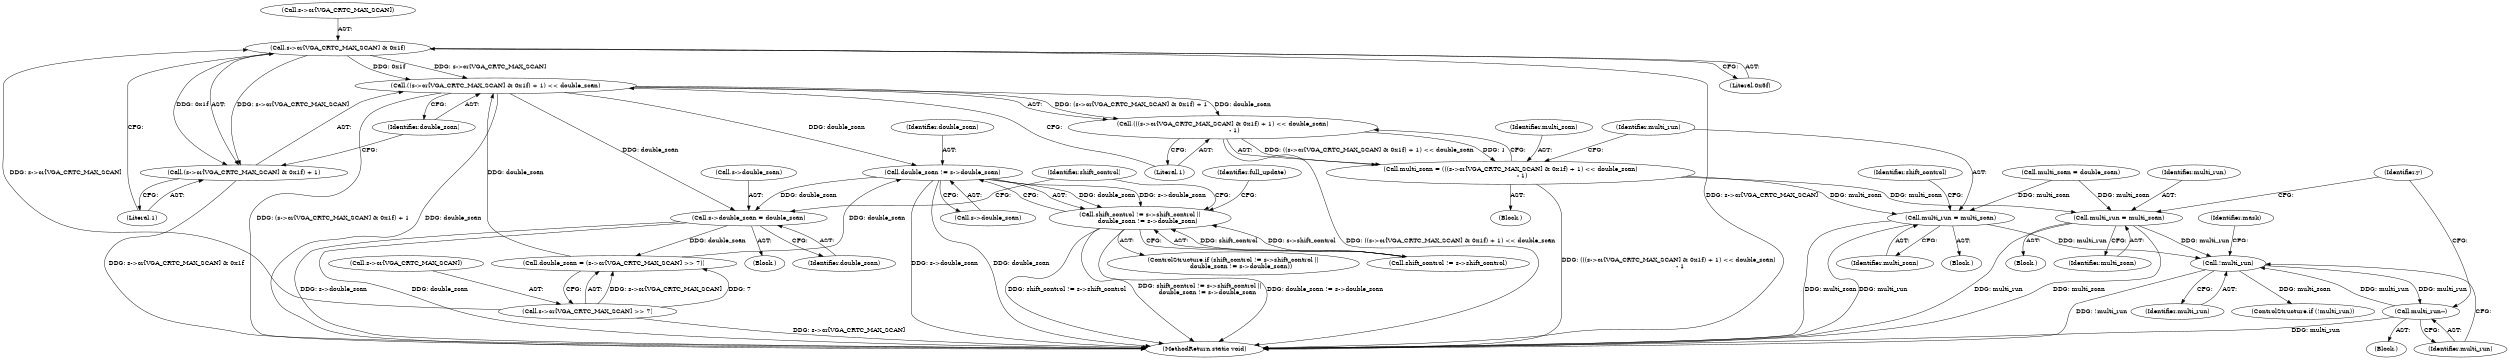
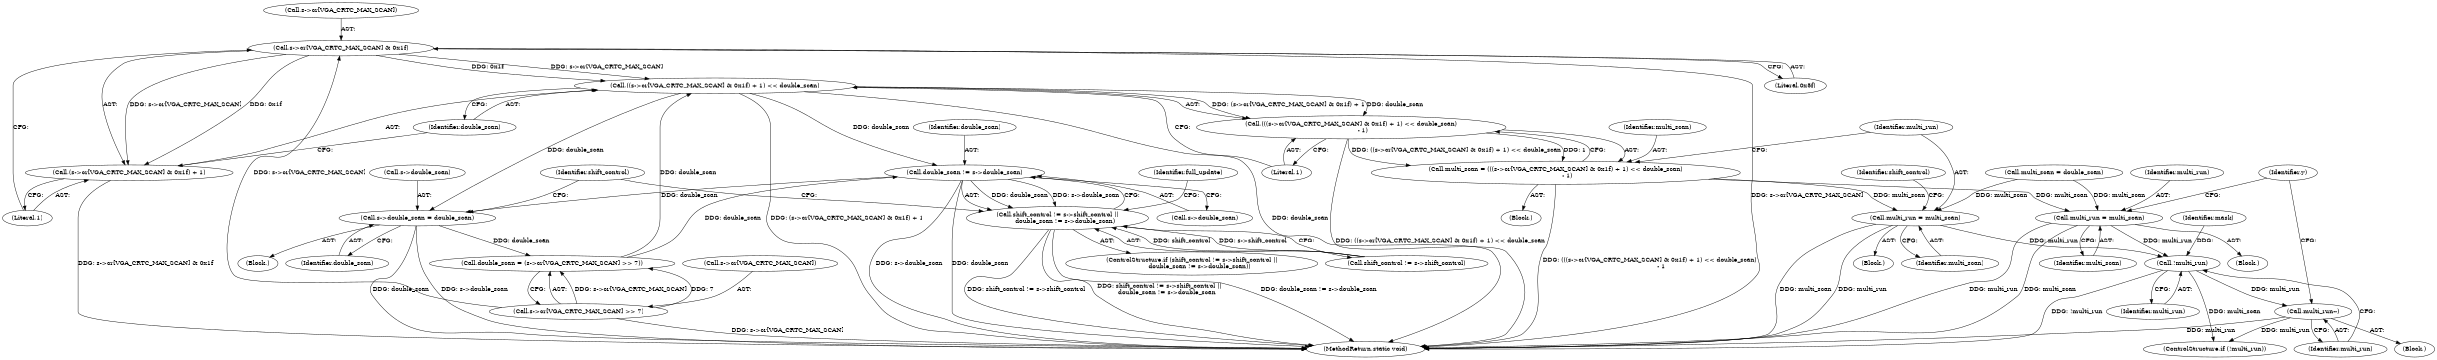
(2241, 241) -> (2206, 241)
(2331, 283) -> (2261, 327)
